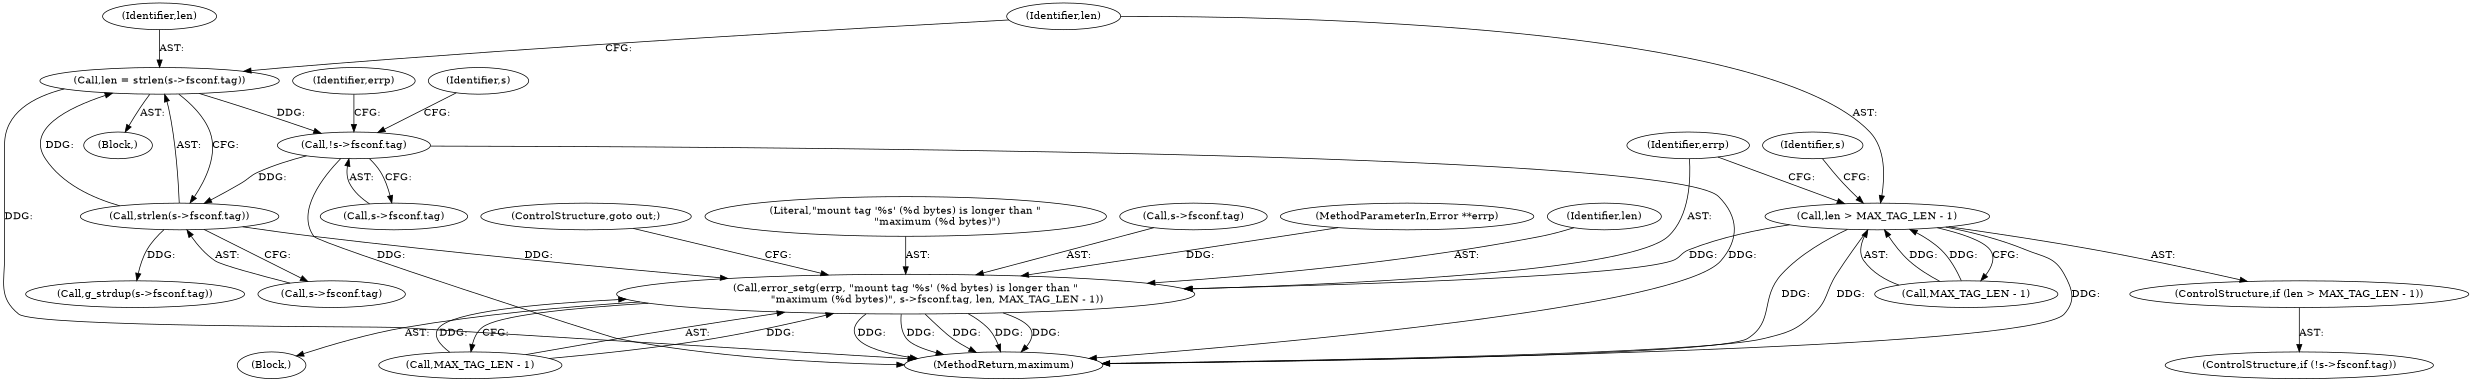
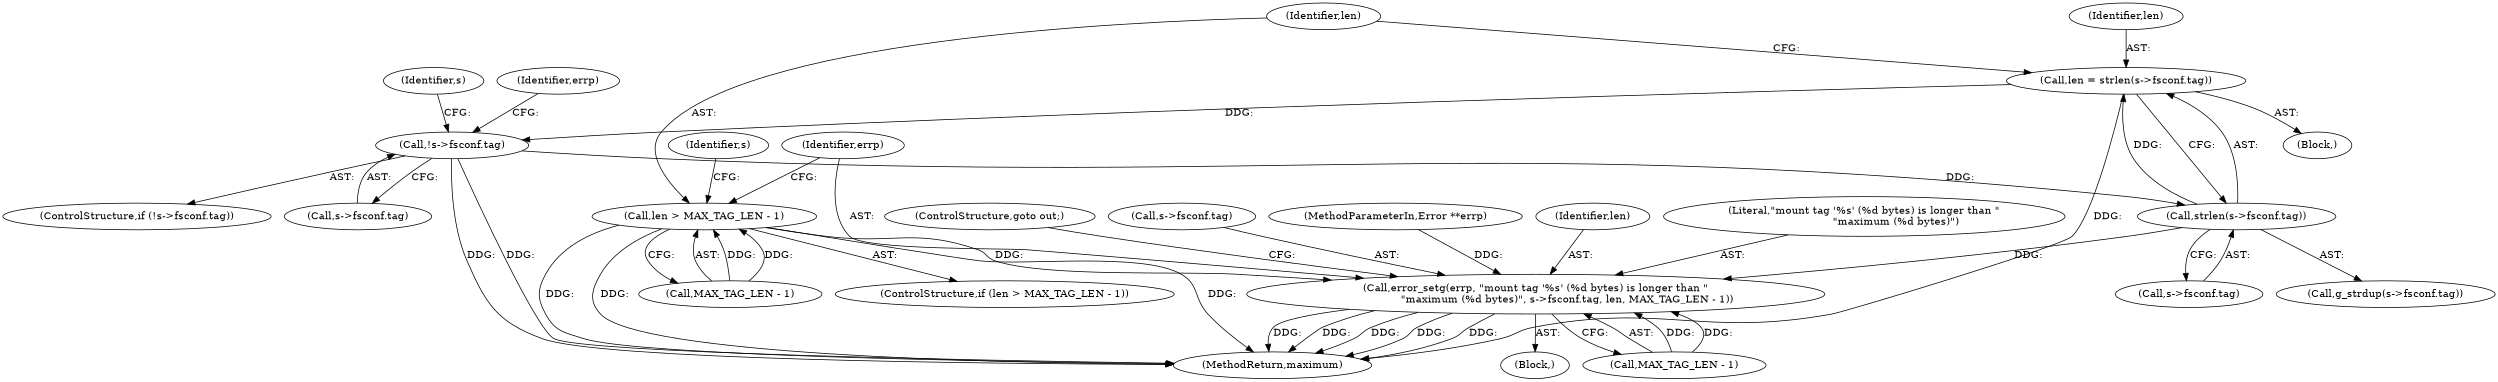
(163, 255) -> (2334, 255)
(2299, 326) -> (300, 179)
